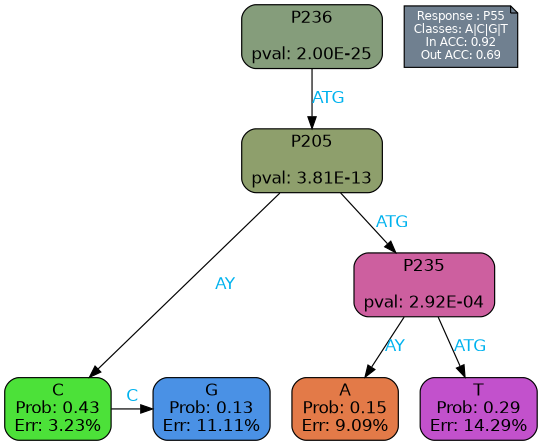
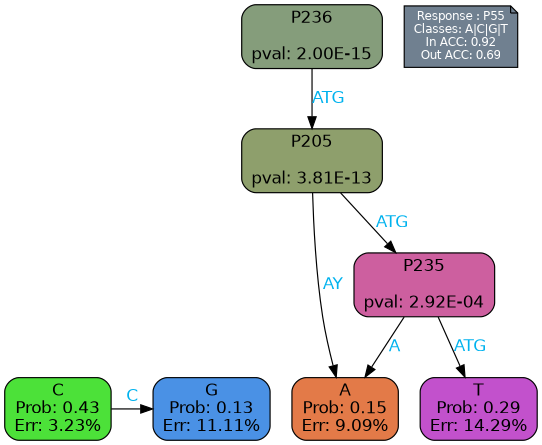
(312, 37) -> (312, 37)
(189, 281) -> (318, 280)
(395, 347) -> (395, 347)
